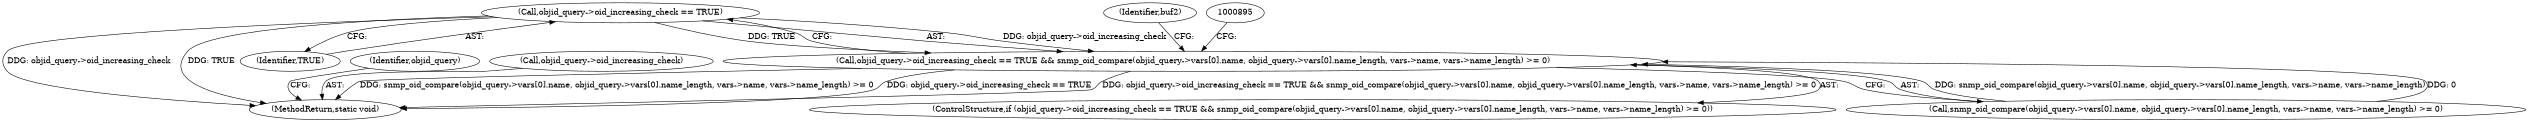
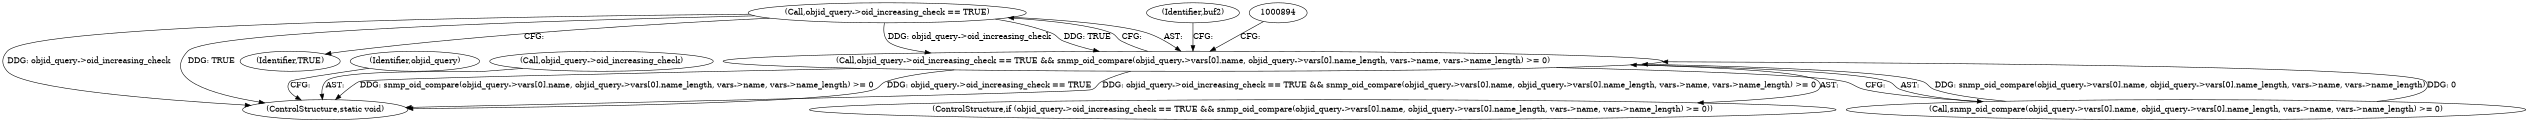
(1235, 13) -> (1278, 13)
(438, 38) -> none
(325, 110) -> (325, 110)
